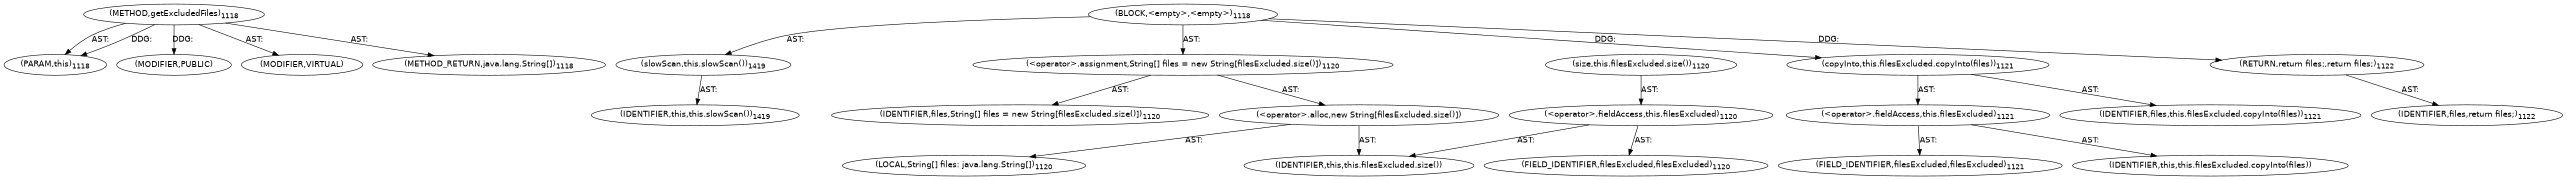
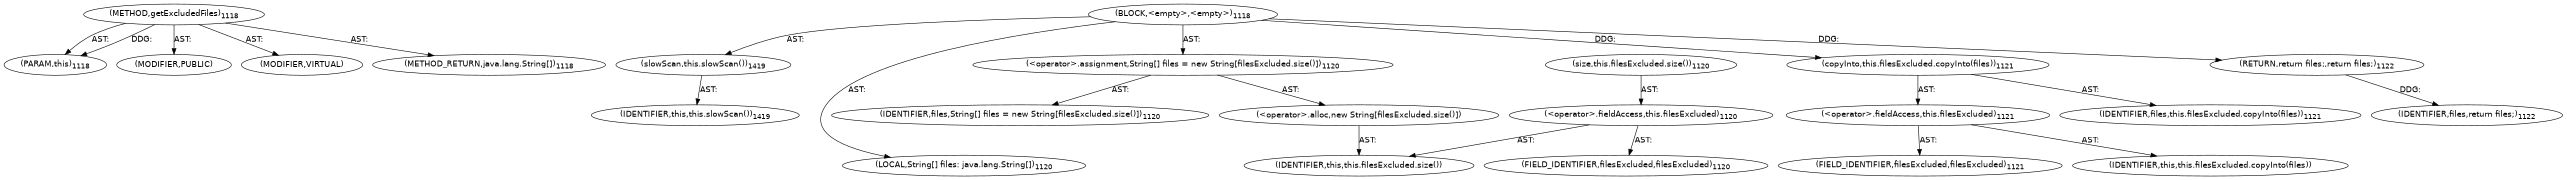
(184, 40) -> (184, 40)
(2412, 90) -> (2412, 90)
(1163, 140) -> (919, 58)
